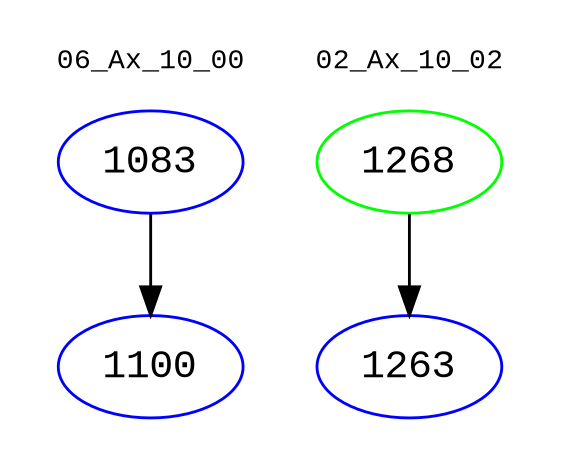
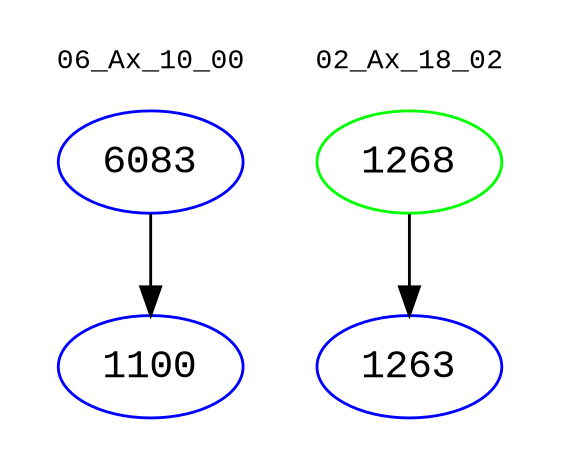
(411, 61) -> (411, 61)
(151, 162) -> (151, 162)
